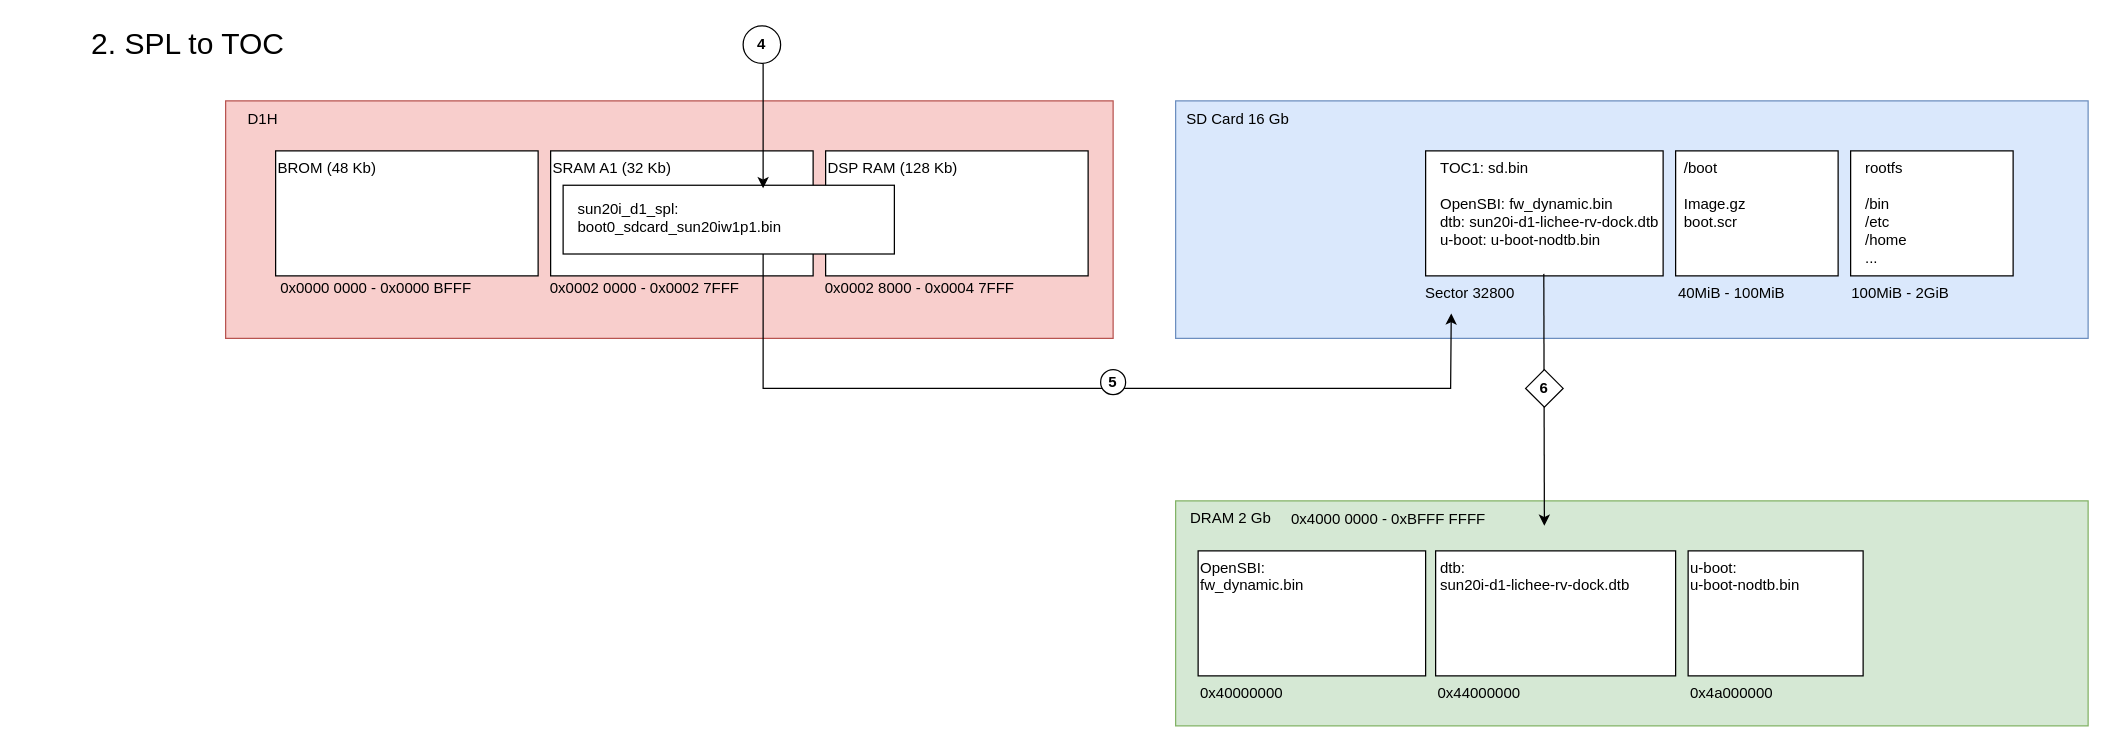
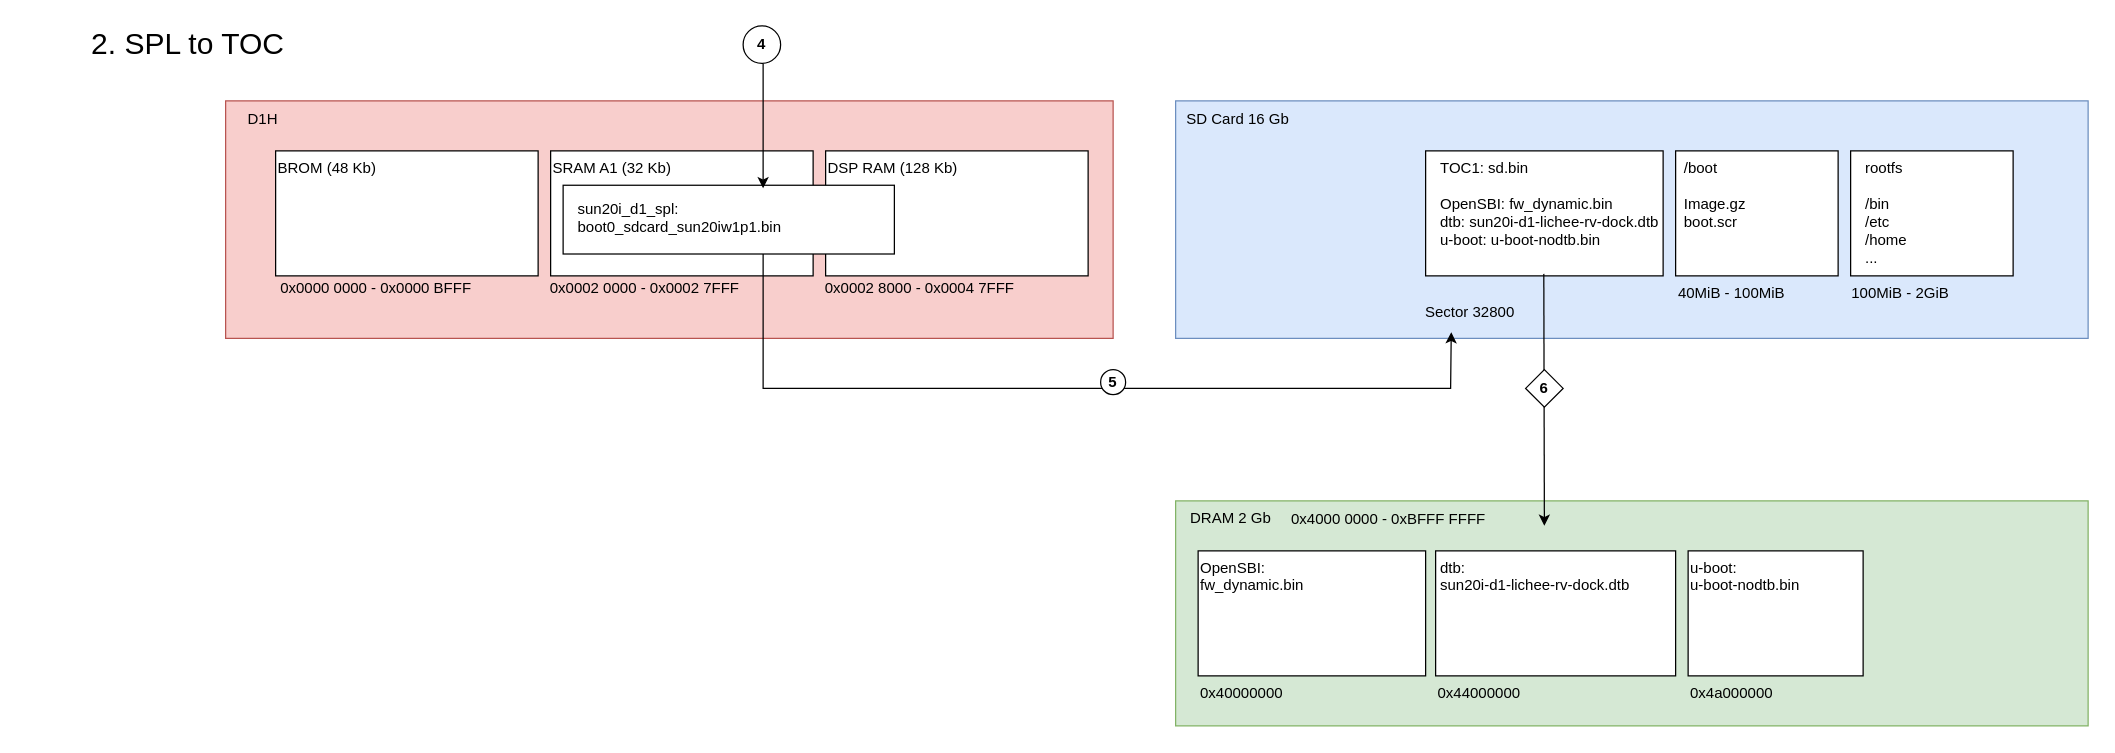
(1479, 294) -> (1479, 313)
